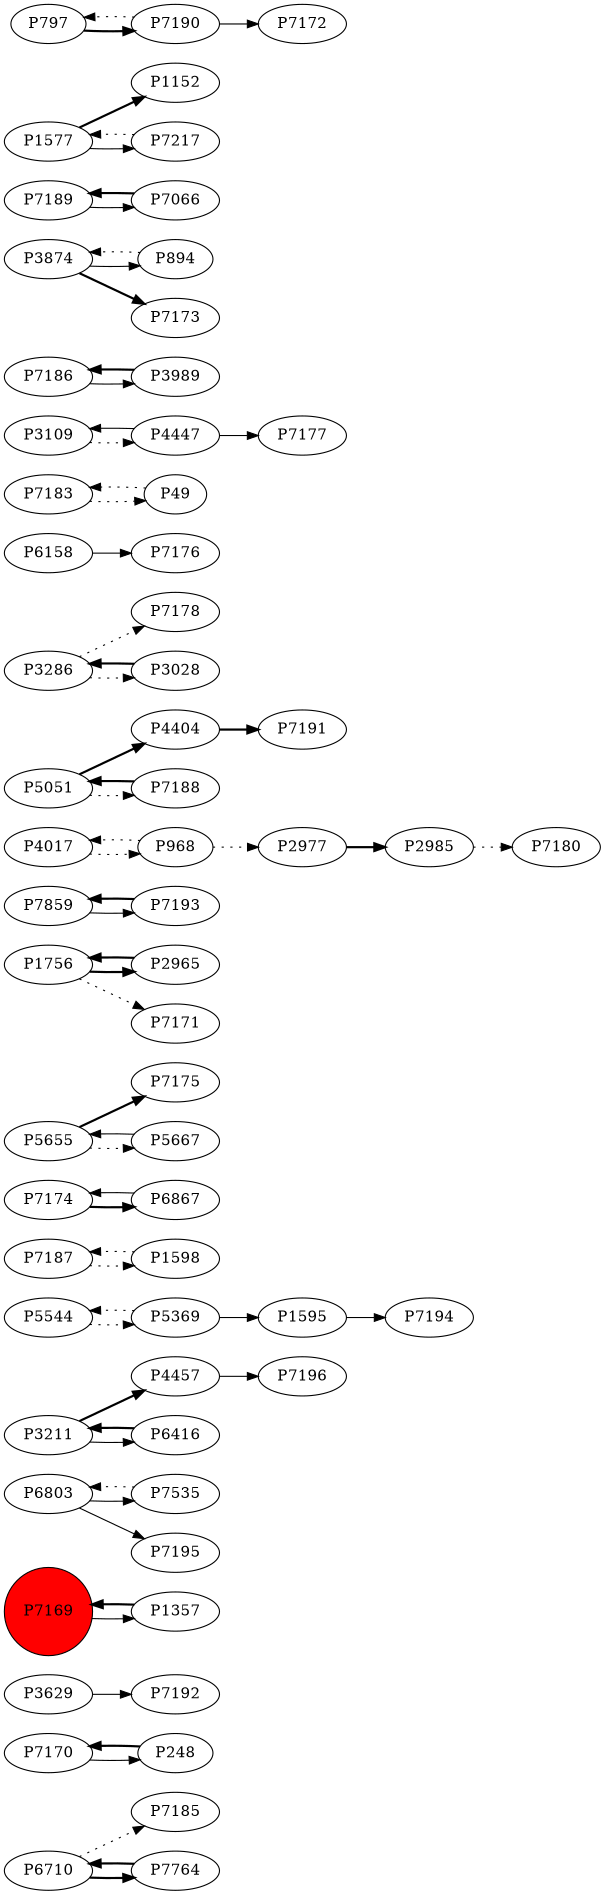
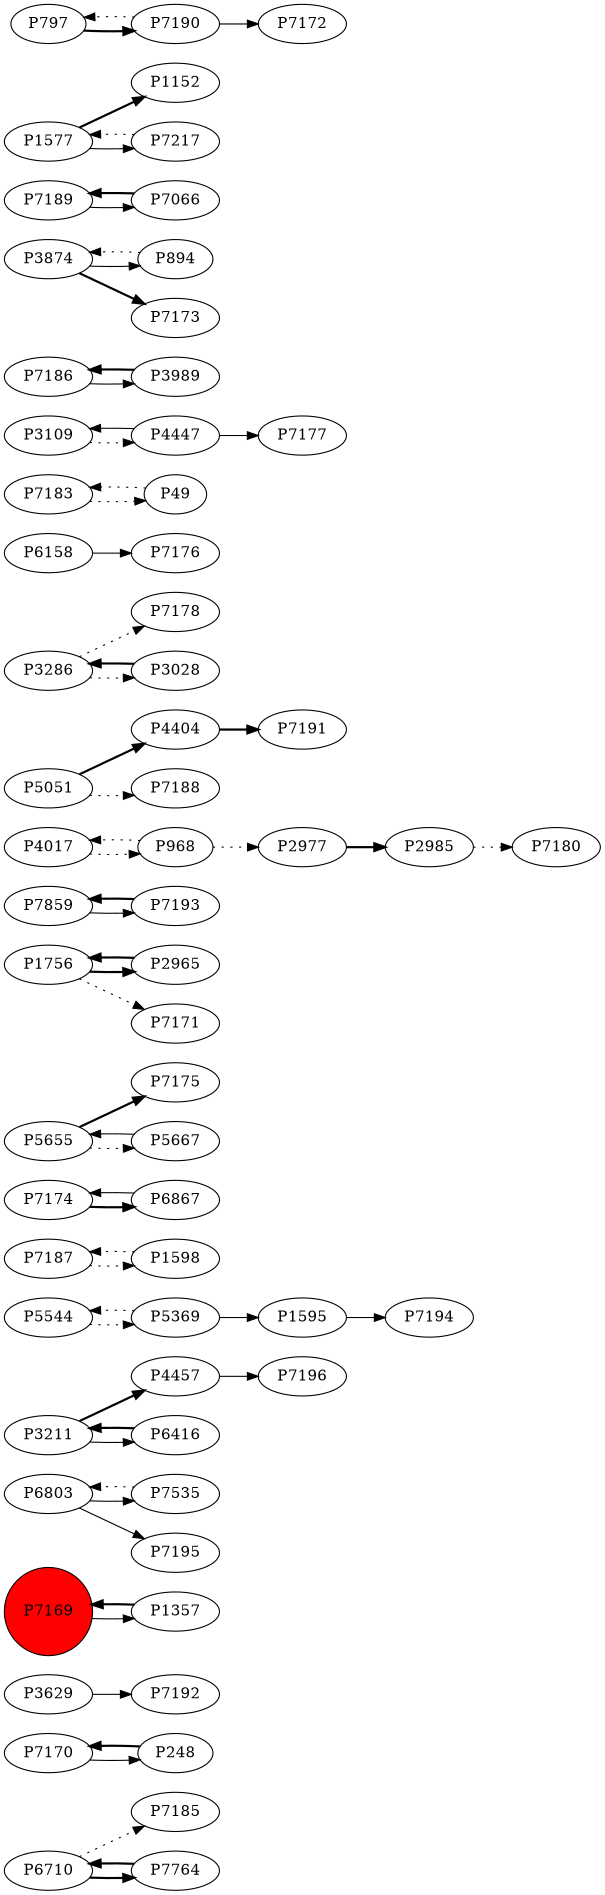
(117, 781) -> none
